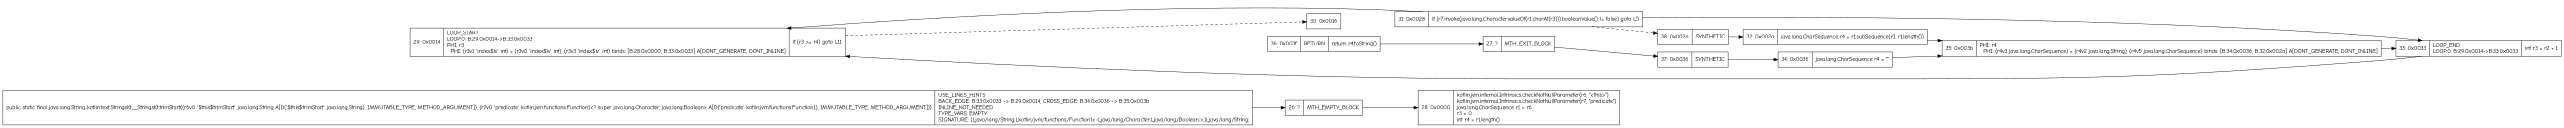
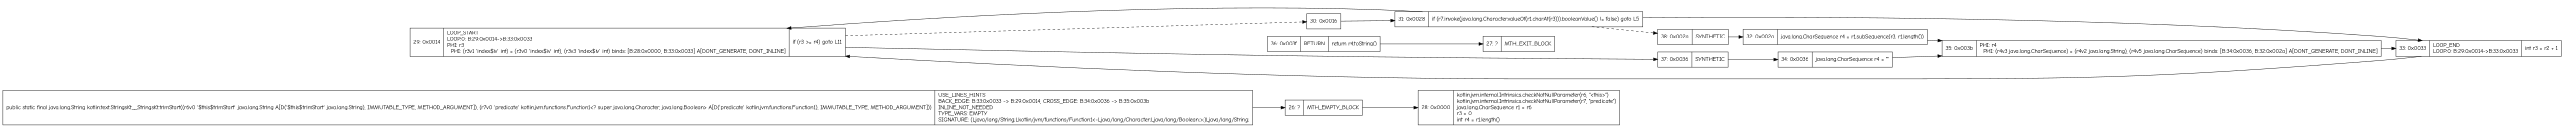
none -> (1366, 21)
(1604, 52) -> (1249, 55)
